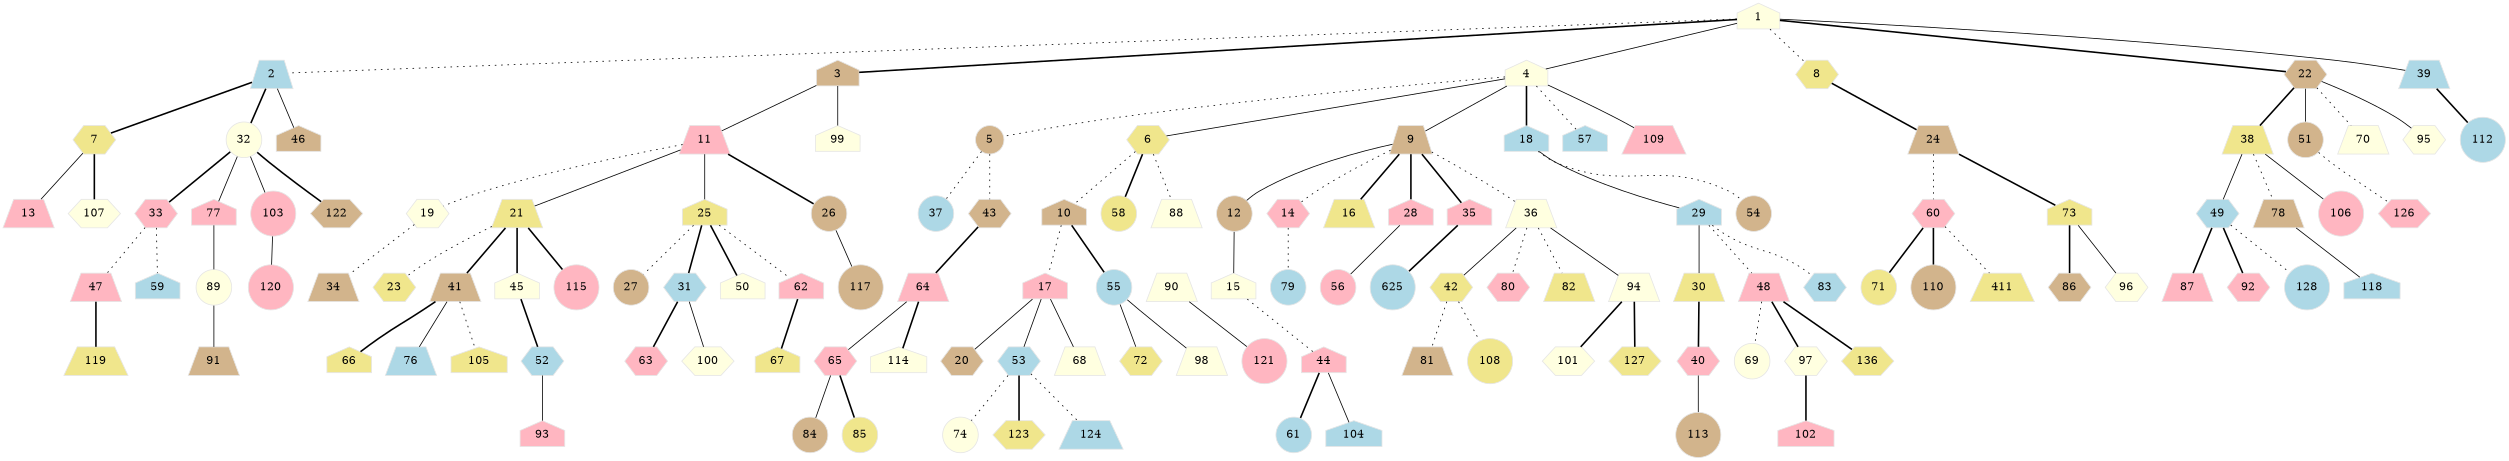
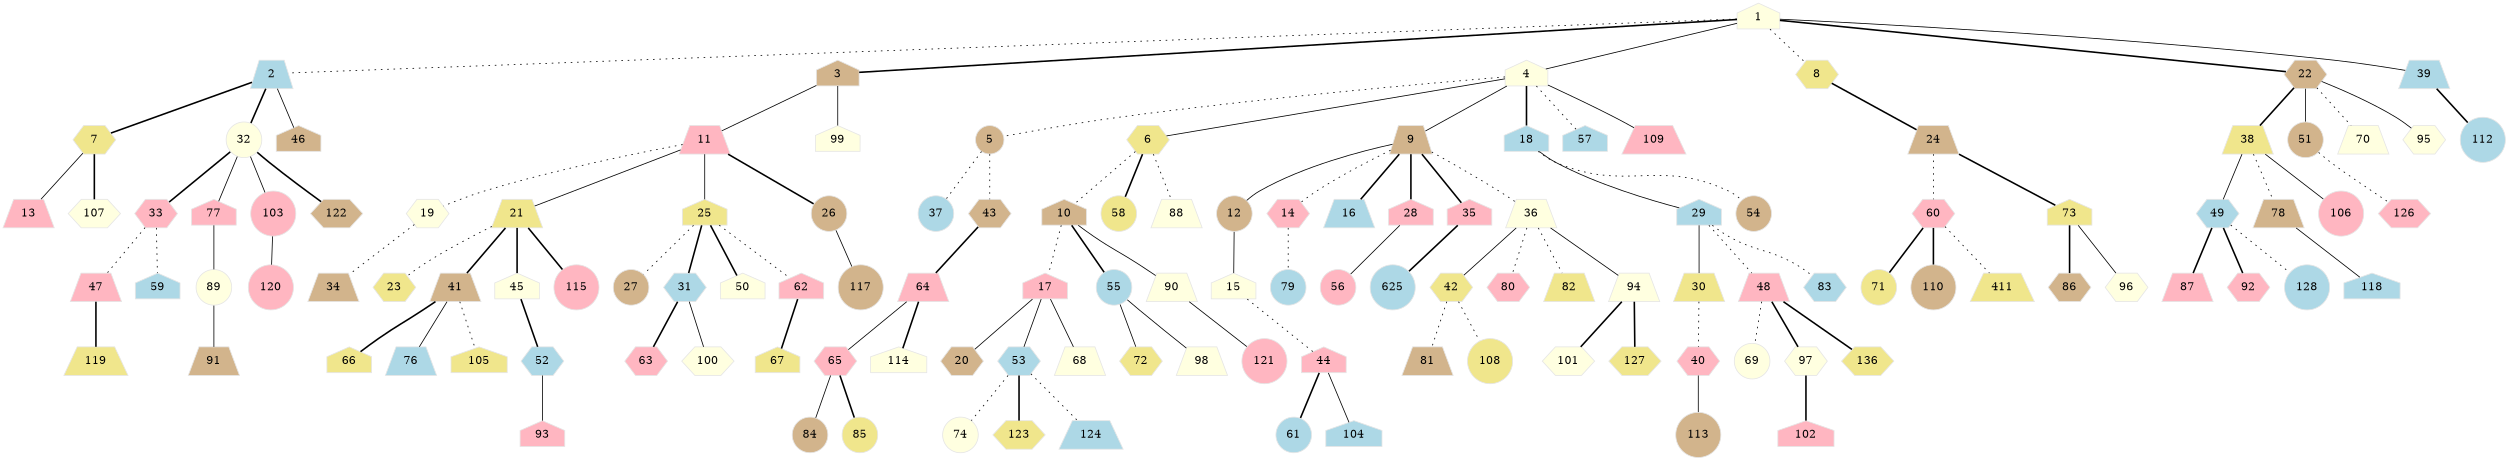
(1349, 214) -> (1349, 214)
none -> (1117, 251)
(1699, 324) -> (1699, 324)
